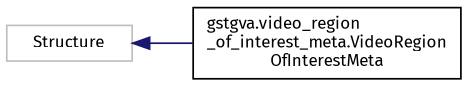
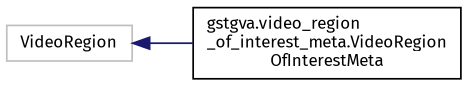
(69, 43) -> (69, 43)
